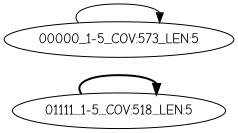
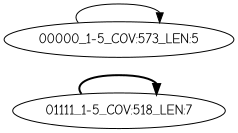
(119, 111) -> (119, 111)
